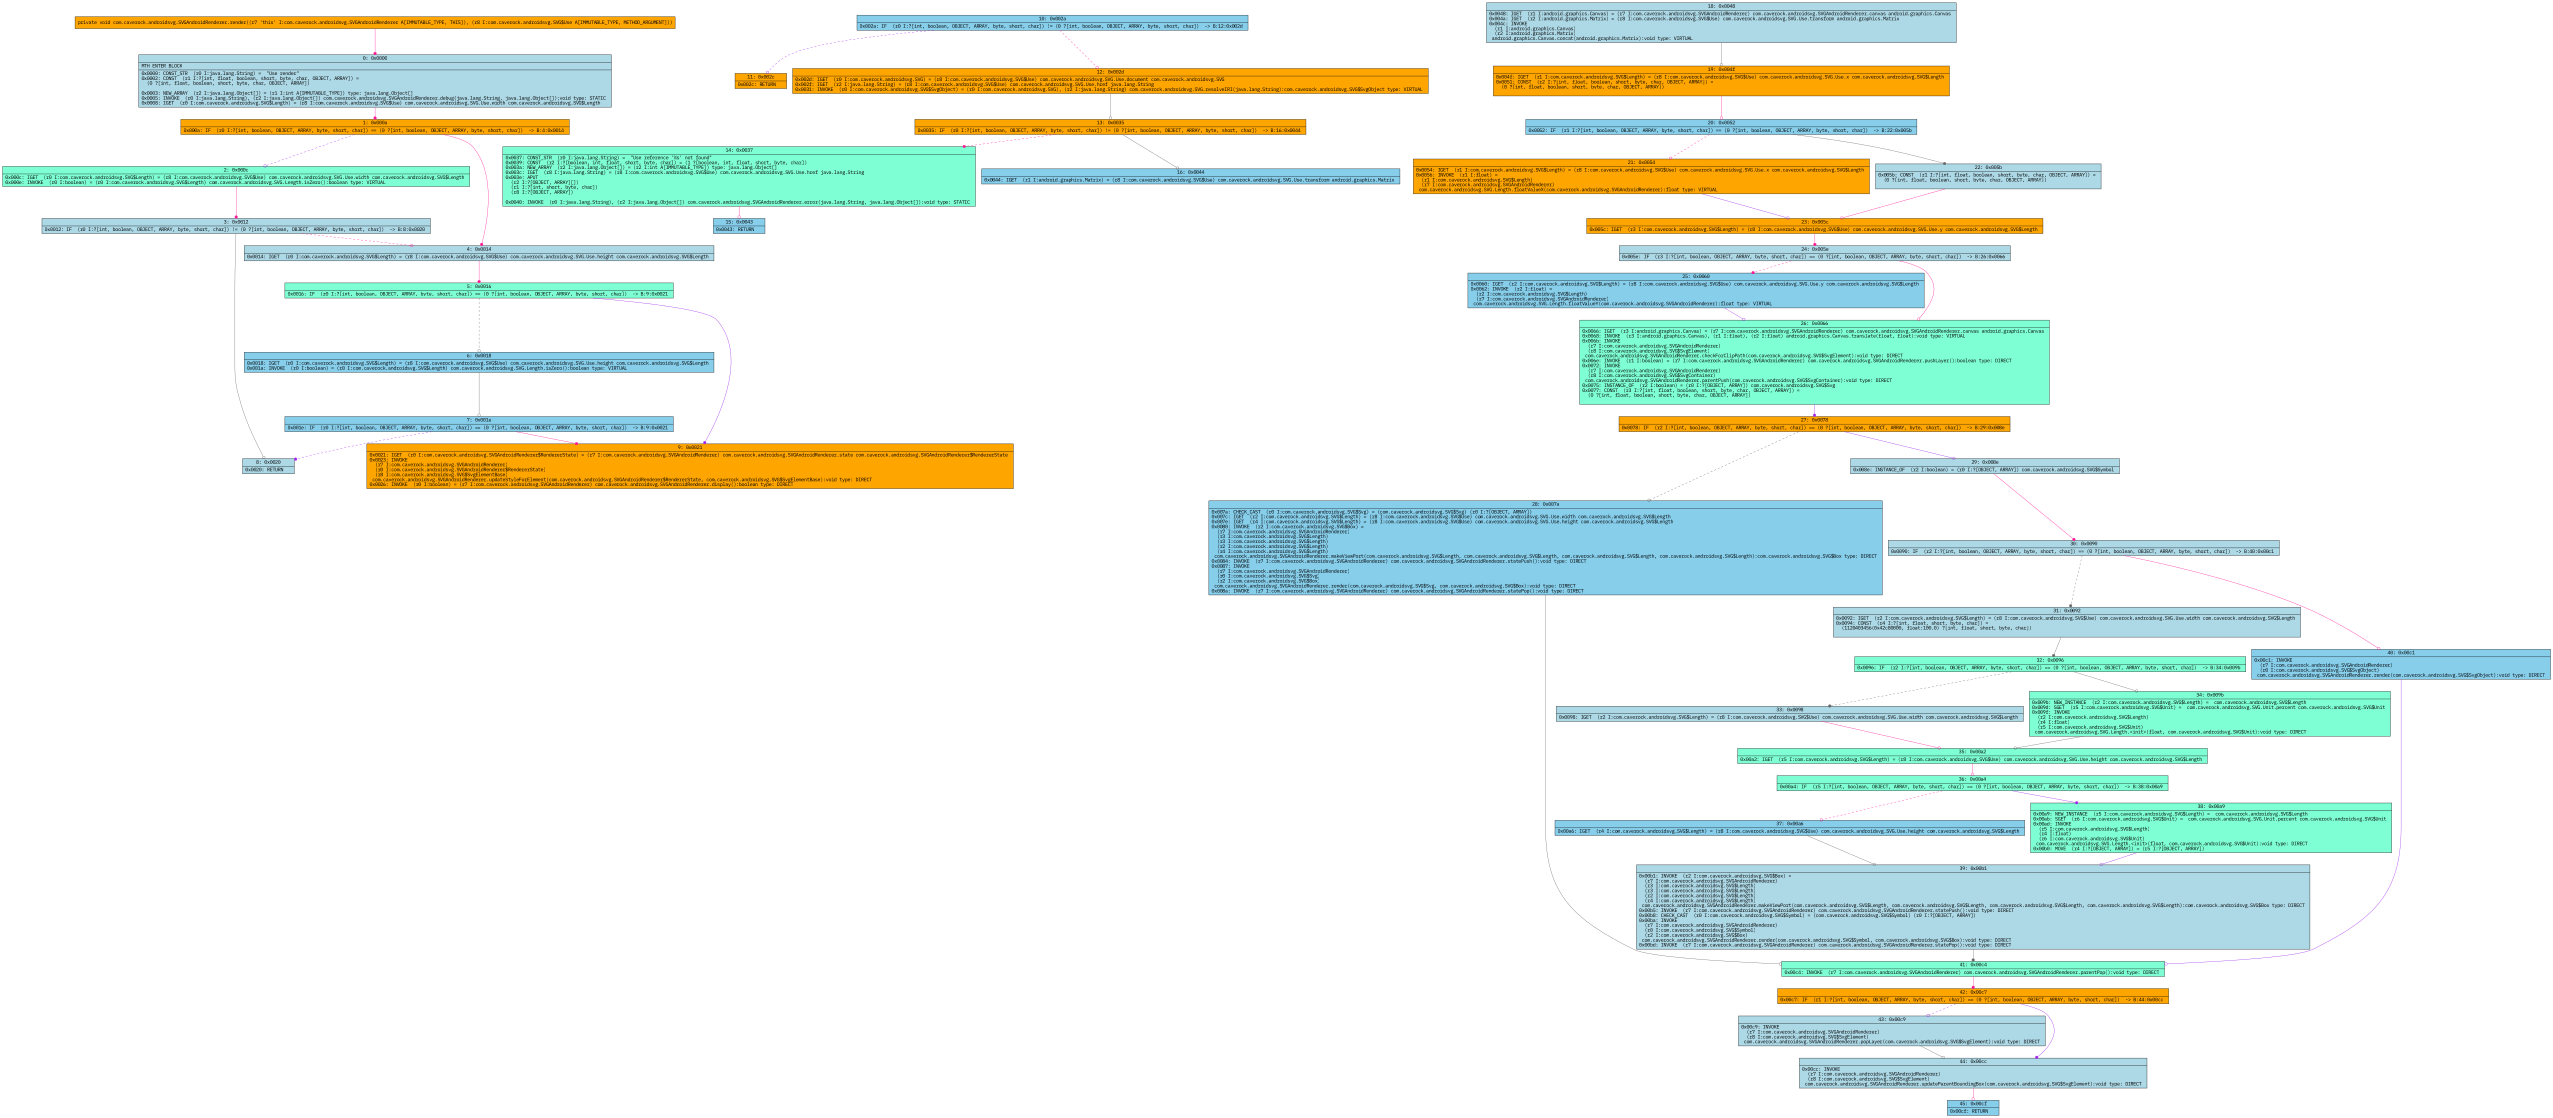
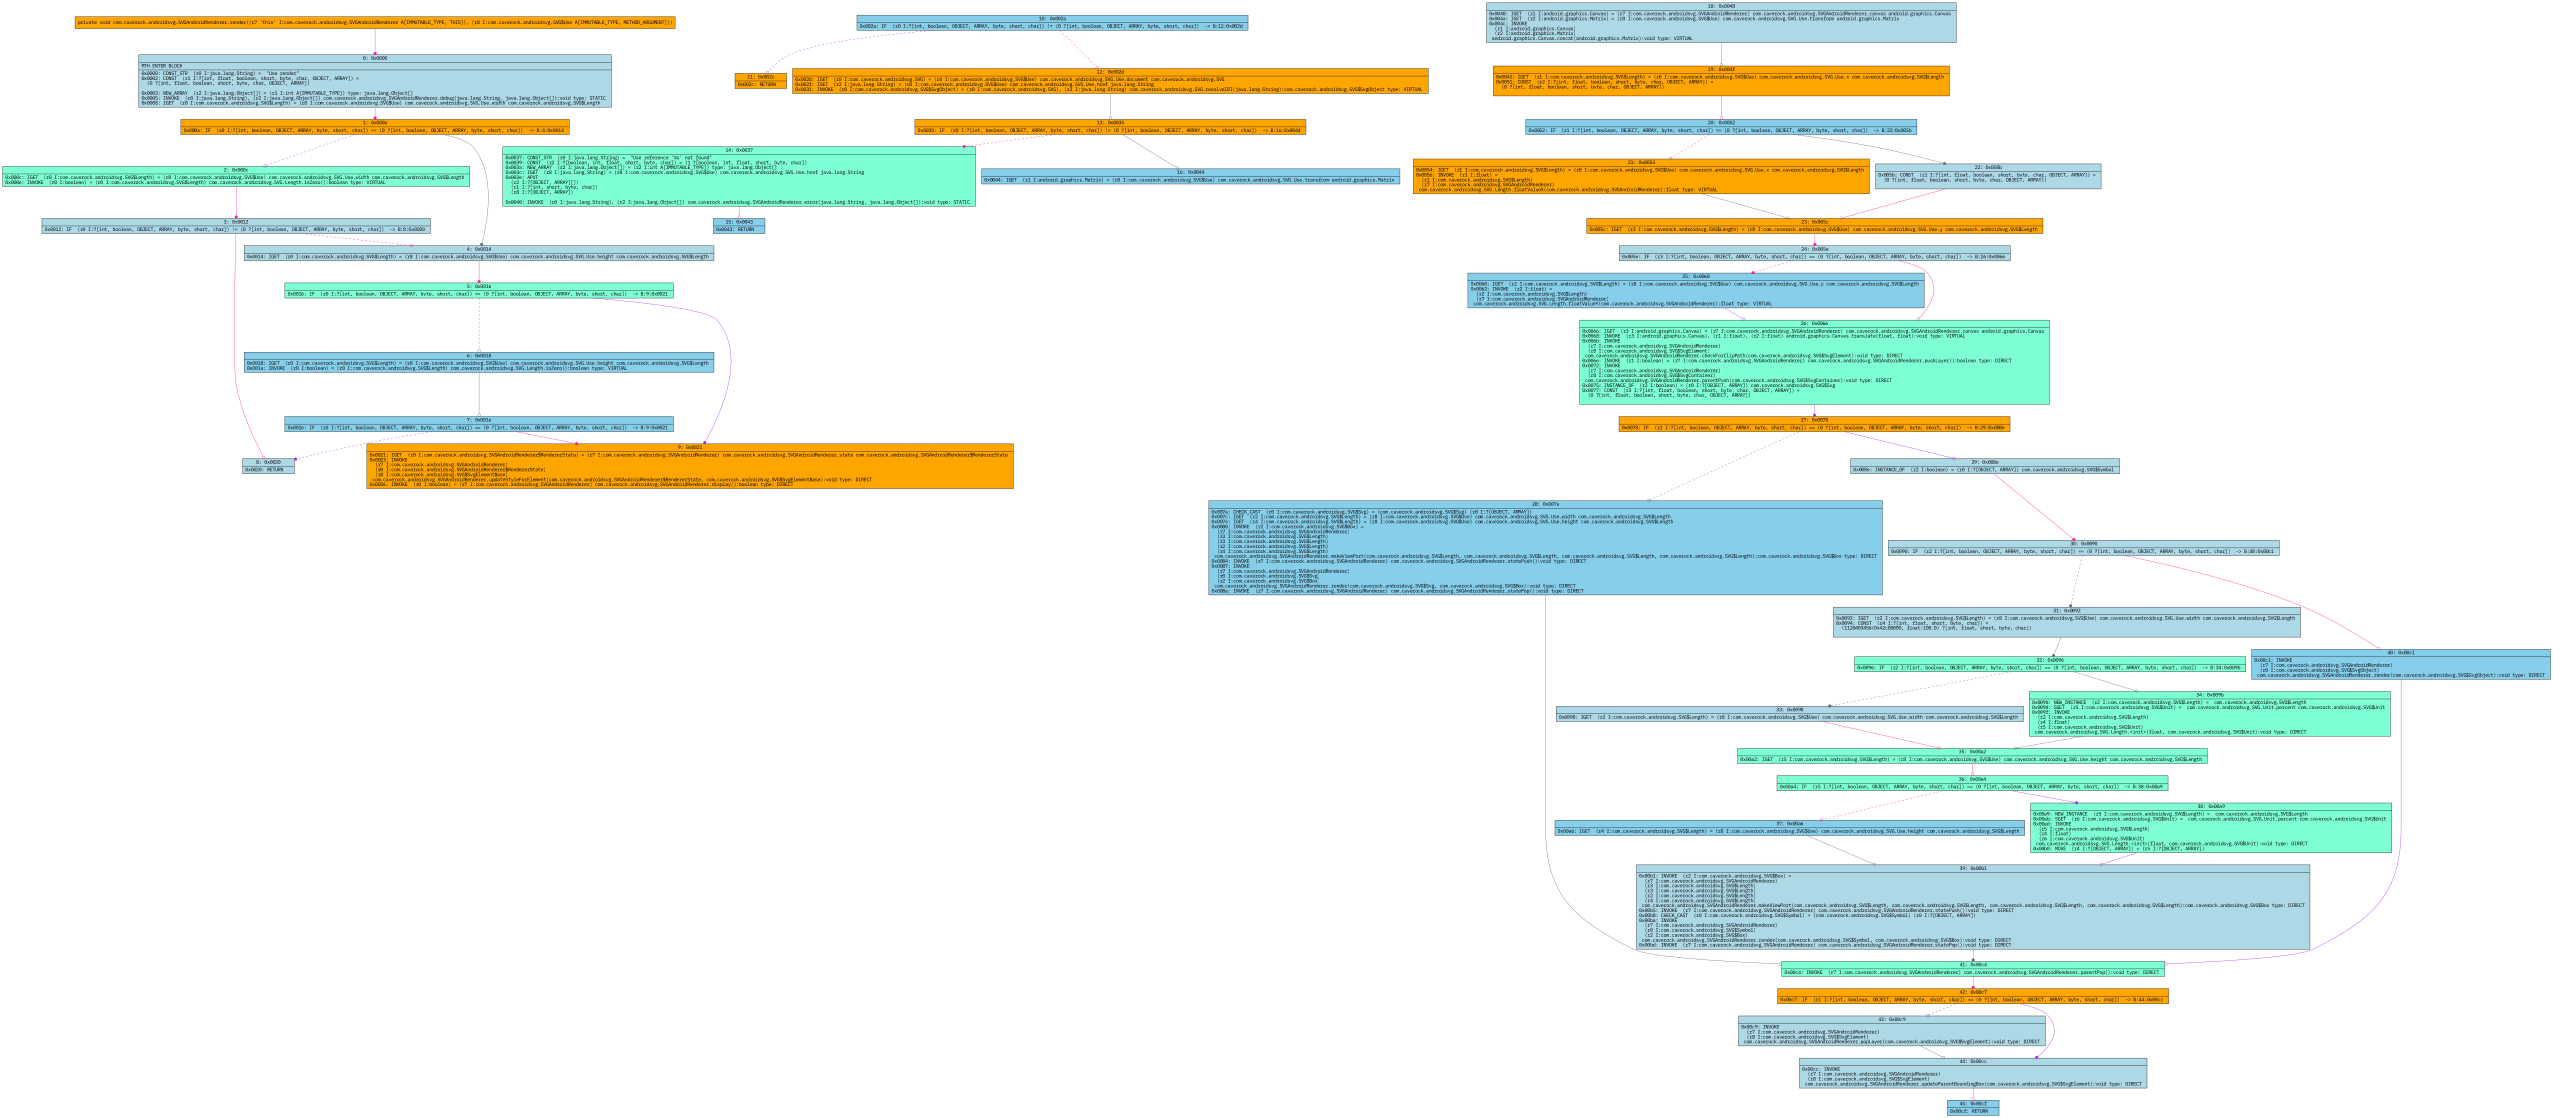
(486, 177) -> (486, 177)
(1744, 206) -> (1744, 206)
(235, 348) -> (235, 348)
